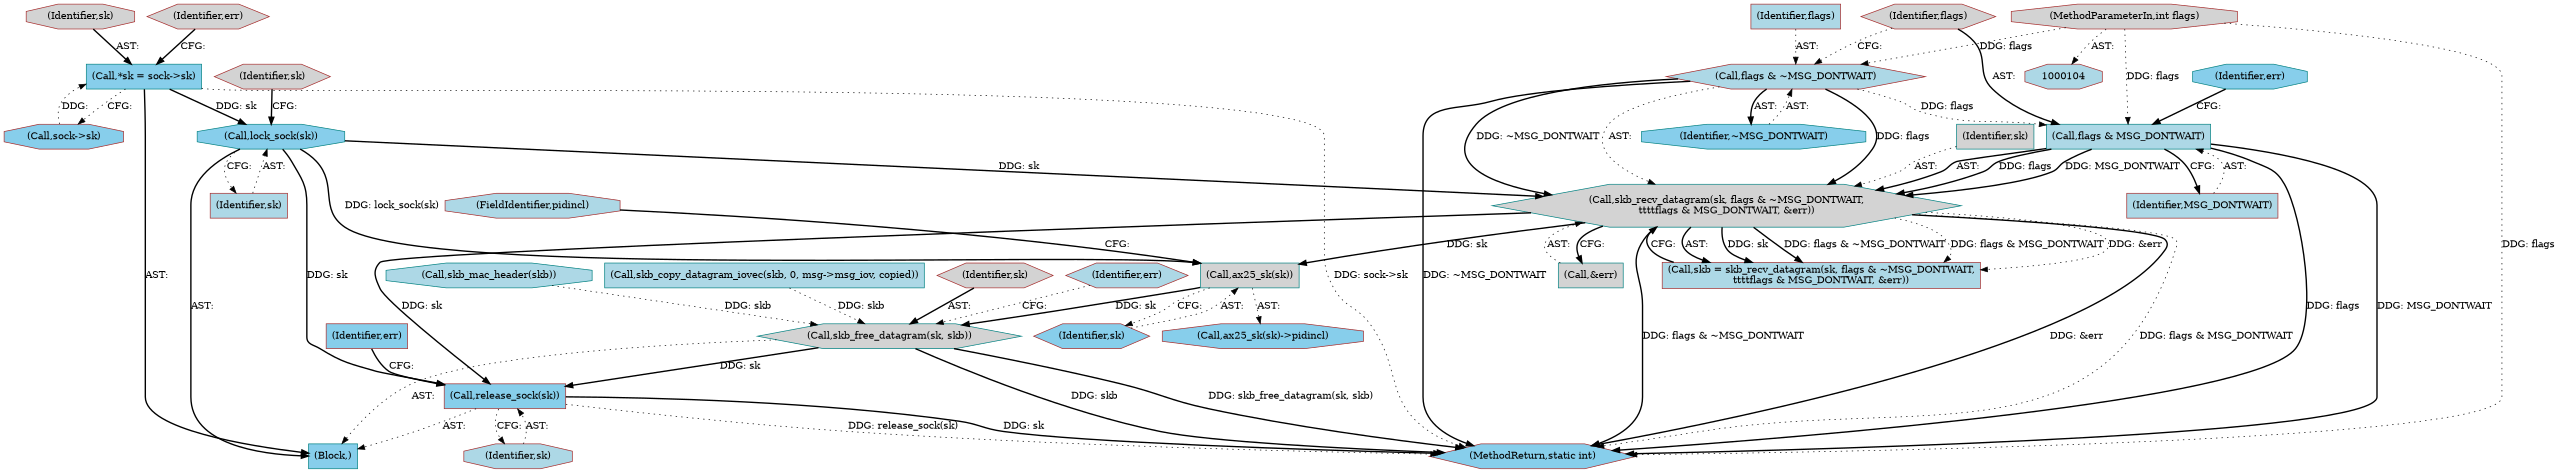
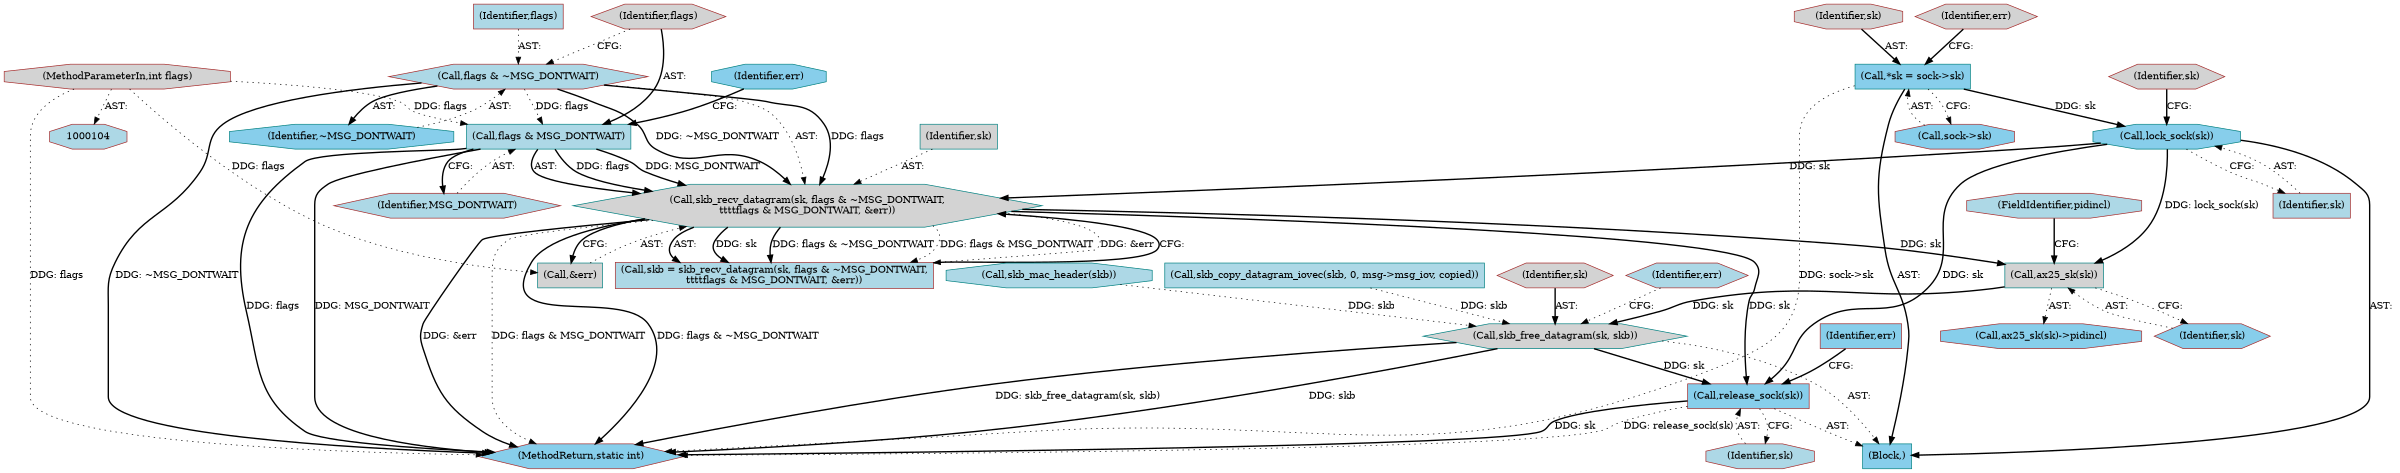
(1967, 45) -> (302, 215)
(77, 107) -> (1924, 107)
(2202, 206) -> (447, 206)
